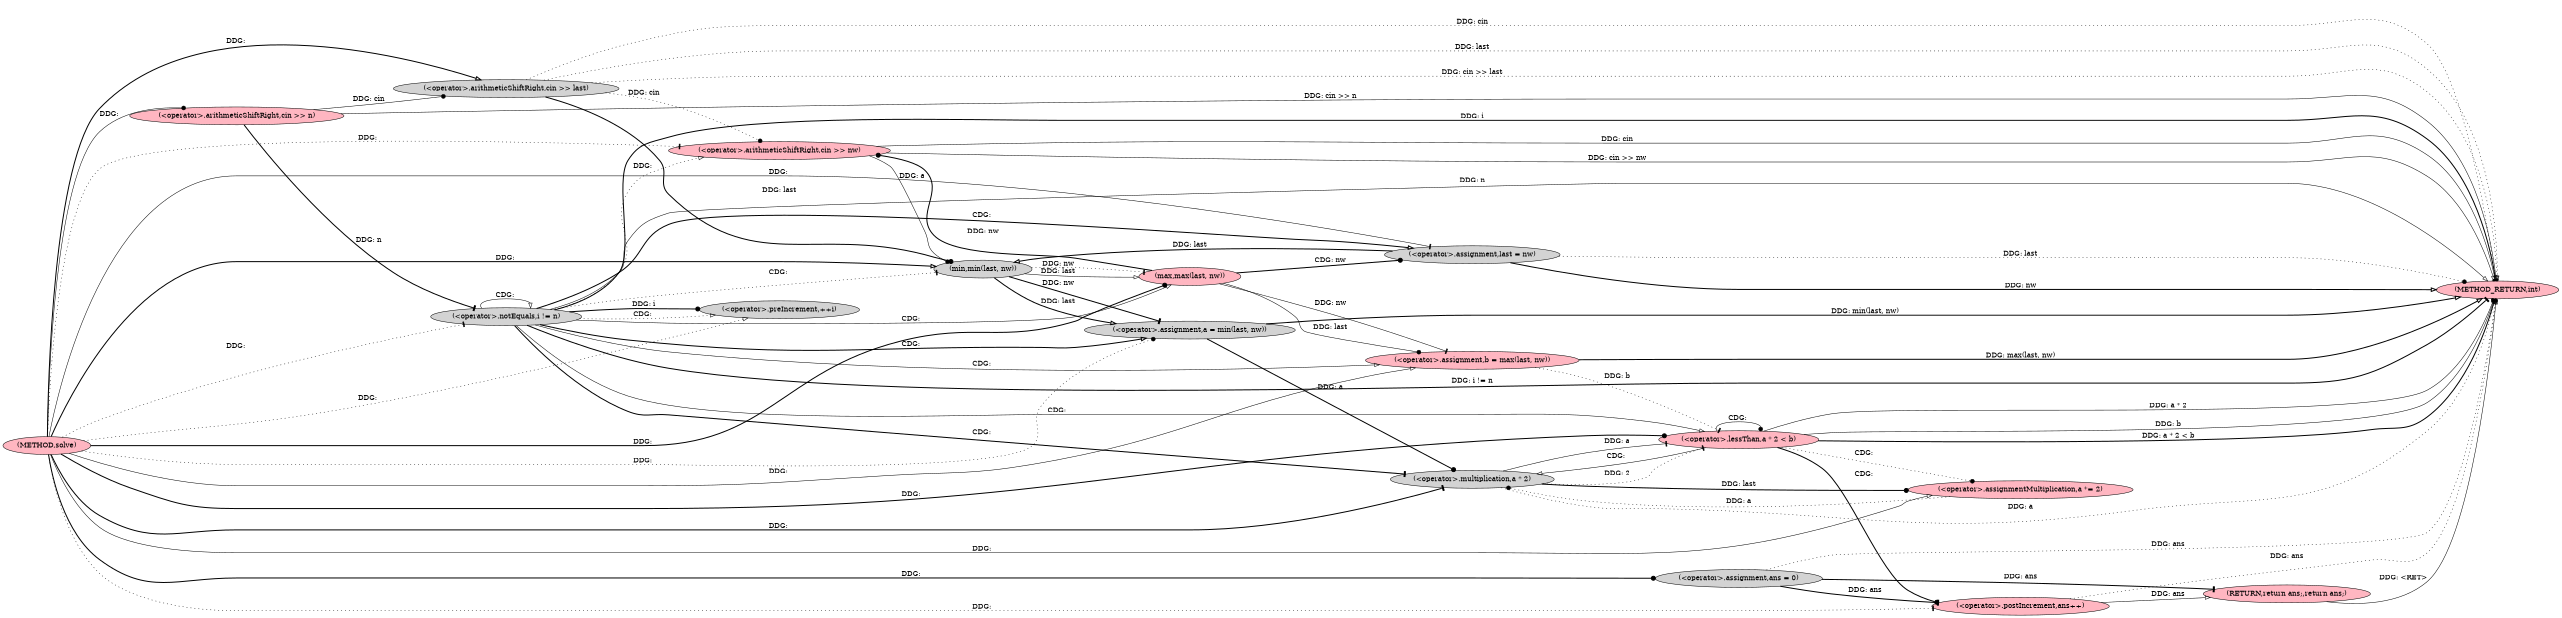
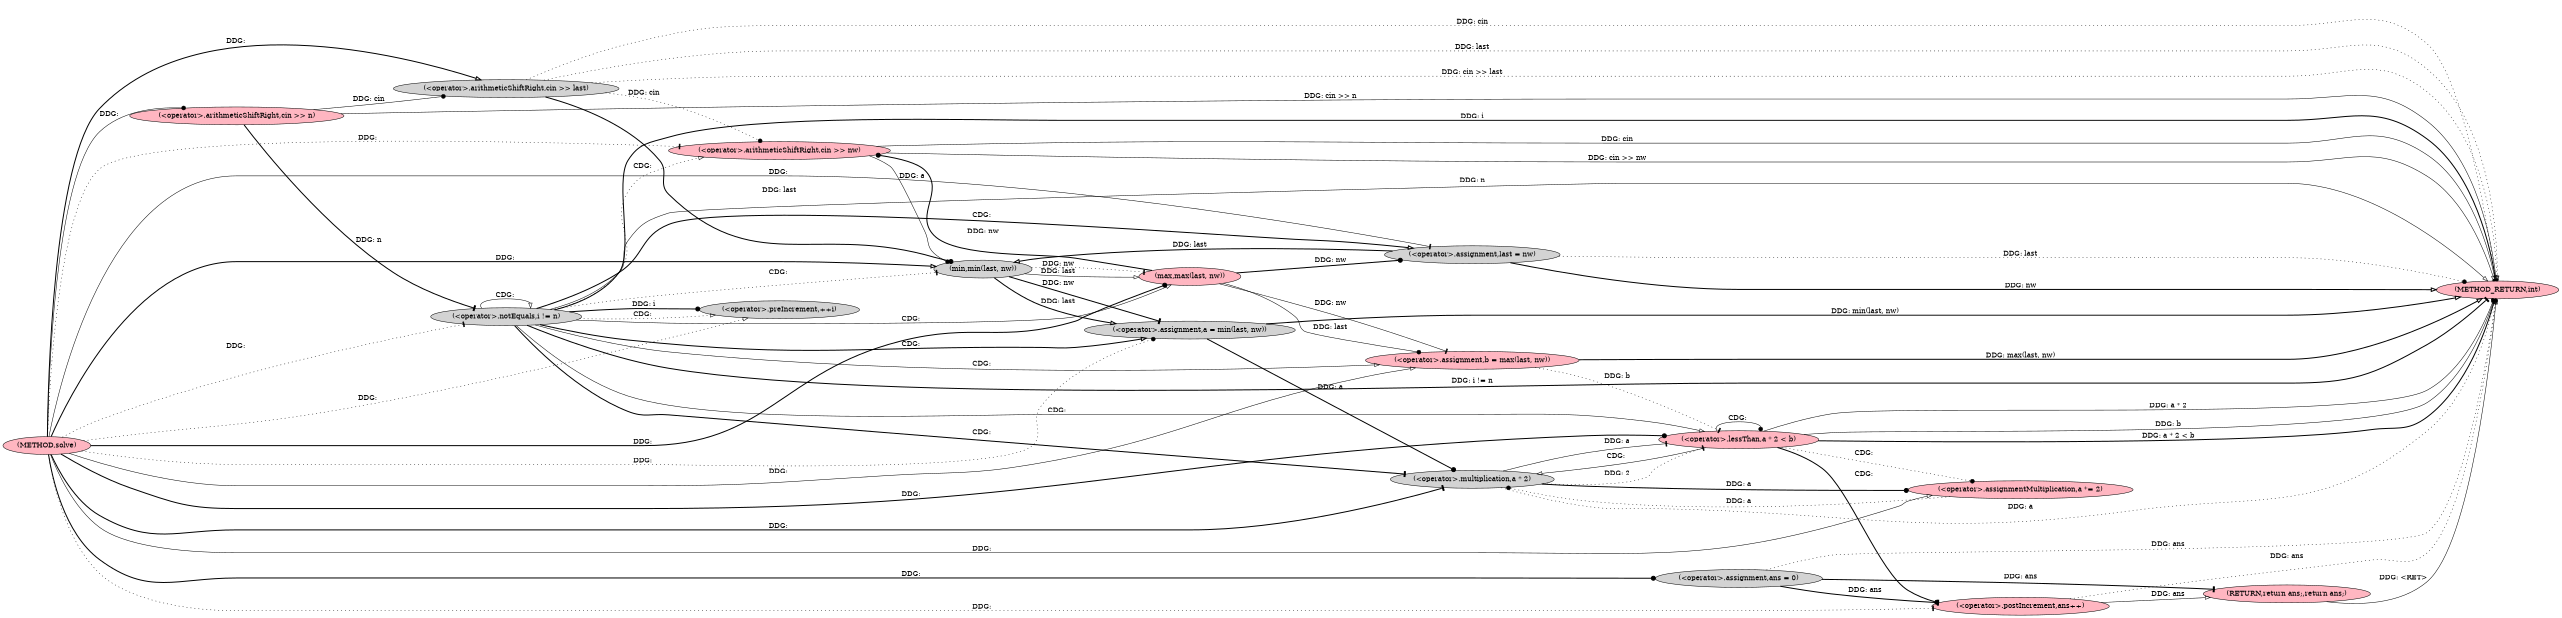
(644, 166) -> (644, 166)
(1330, 260) -> (1330, 260)
(1739, 485) -> (1739, 485)
